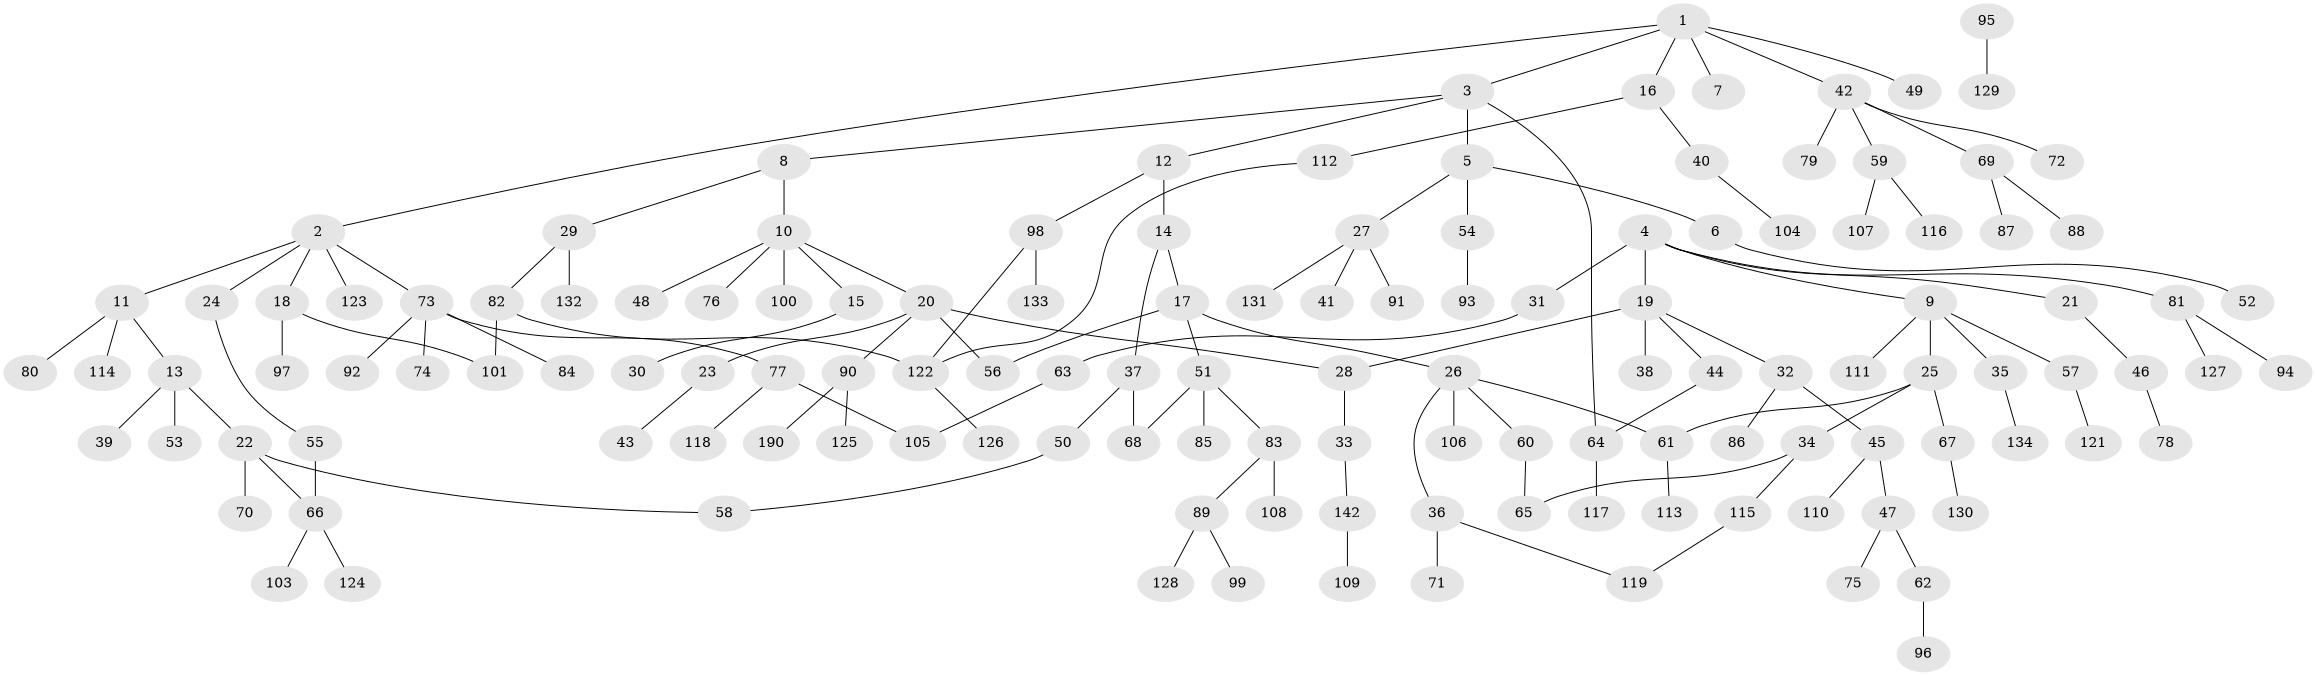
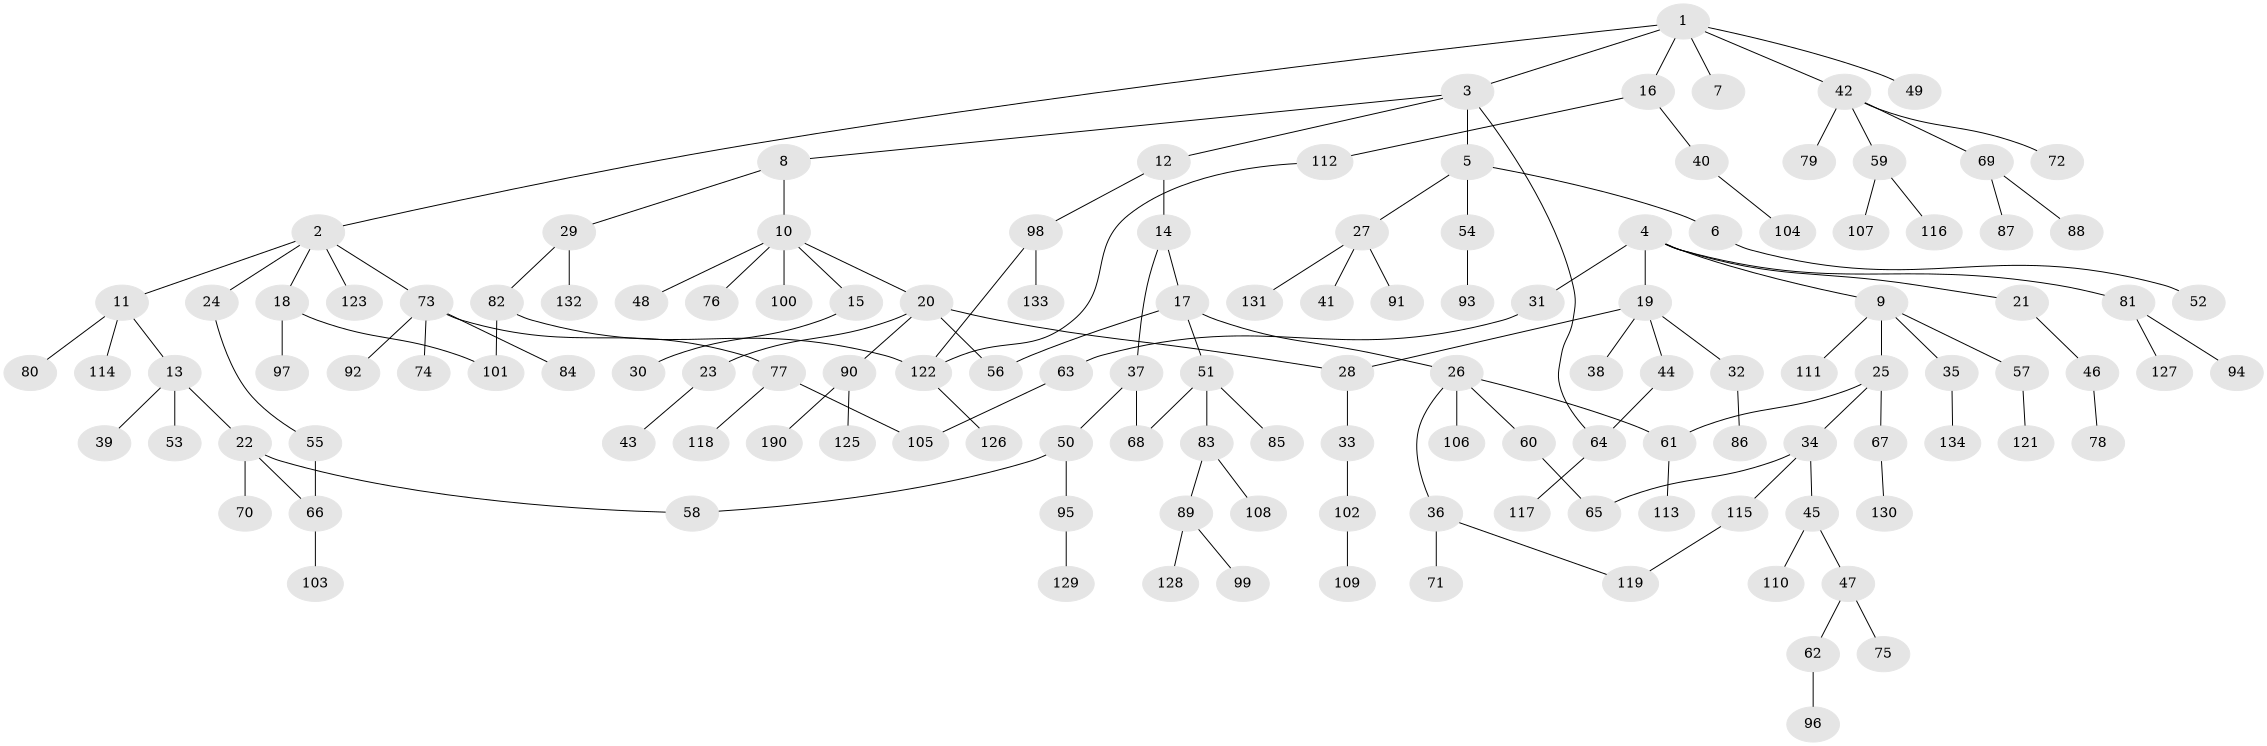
(1835, 410) -> (1811, 479)
none -> (1066, 479)
(1347, 514) -> (1347, 514)
(352, 584) -> none
